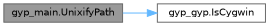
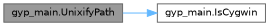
(211, 13) -> (211, 13)
